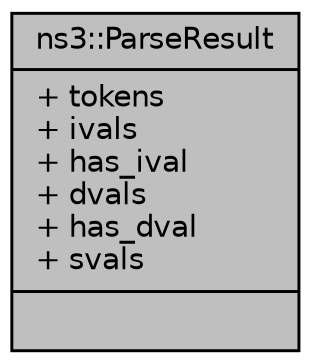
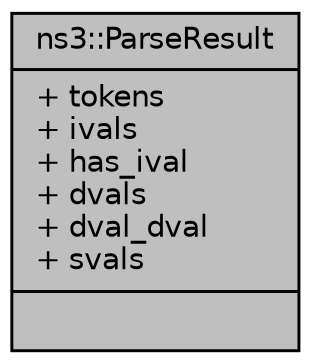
(117, 228) -> (123, 228)
